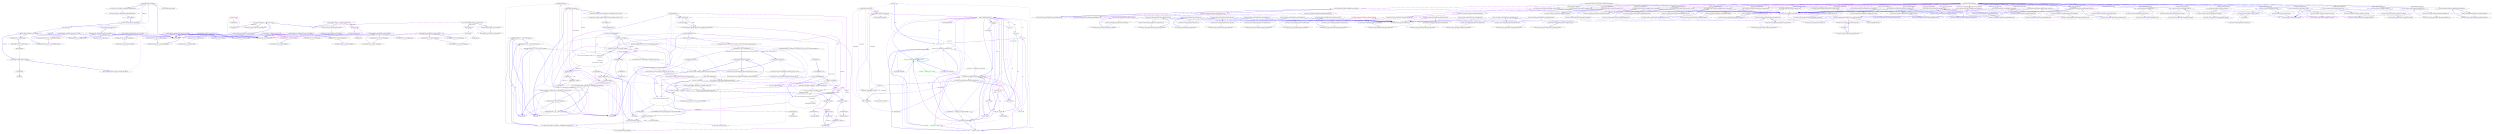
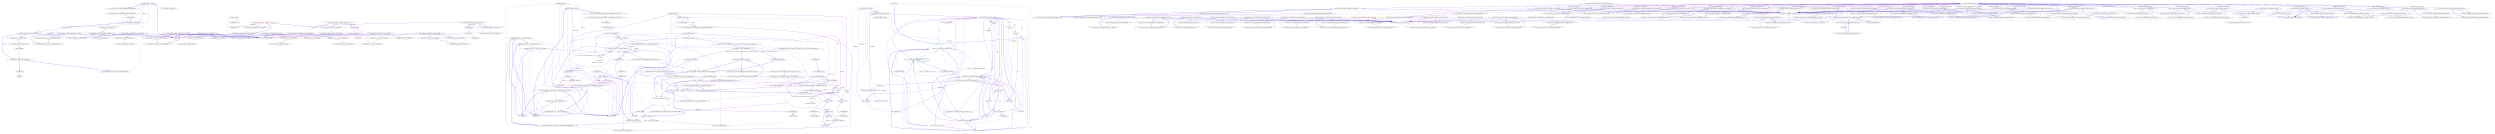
(2196, 5) -> none
